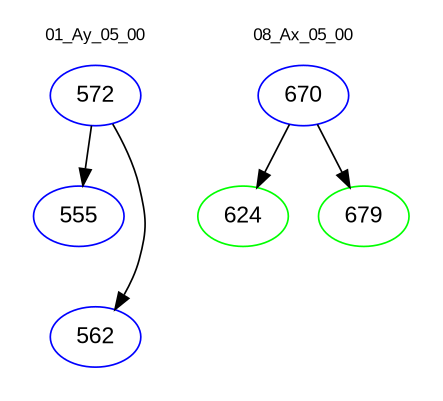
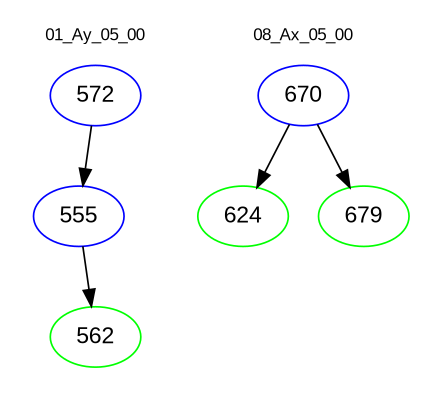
(144, 208) -> (86, 268)
(96, 337) -> (96, 337)
